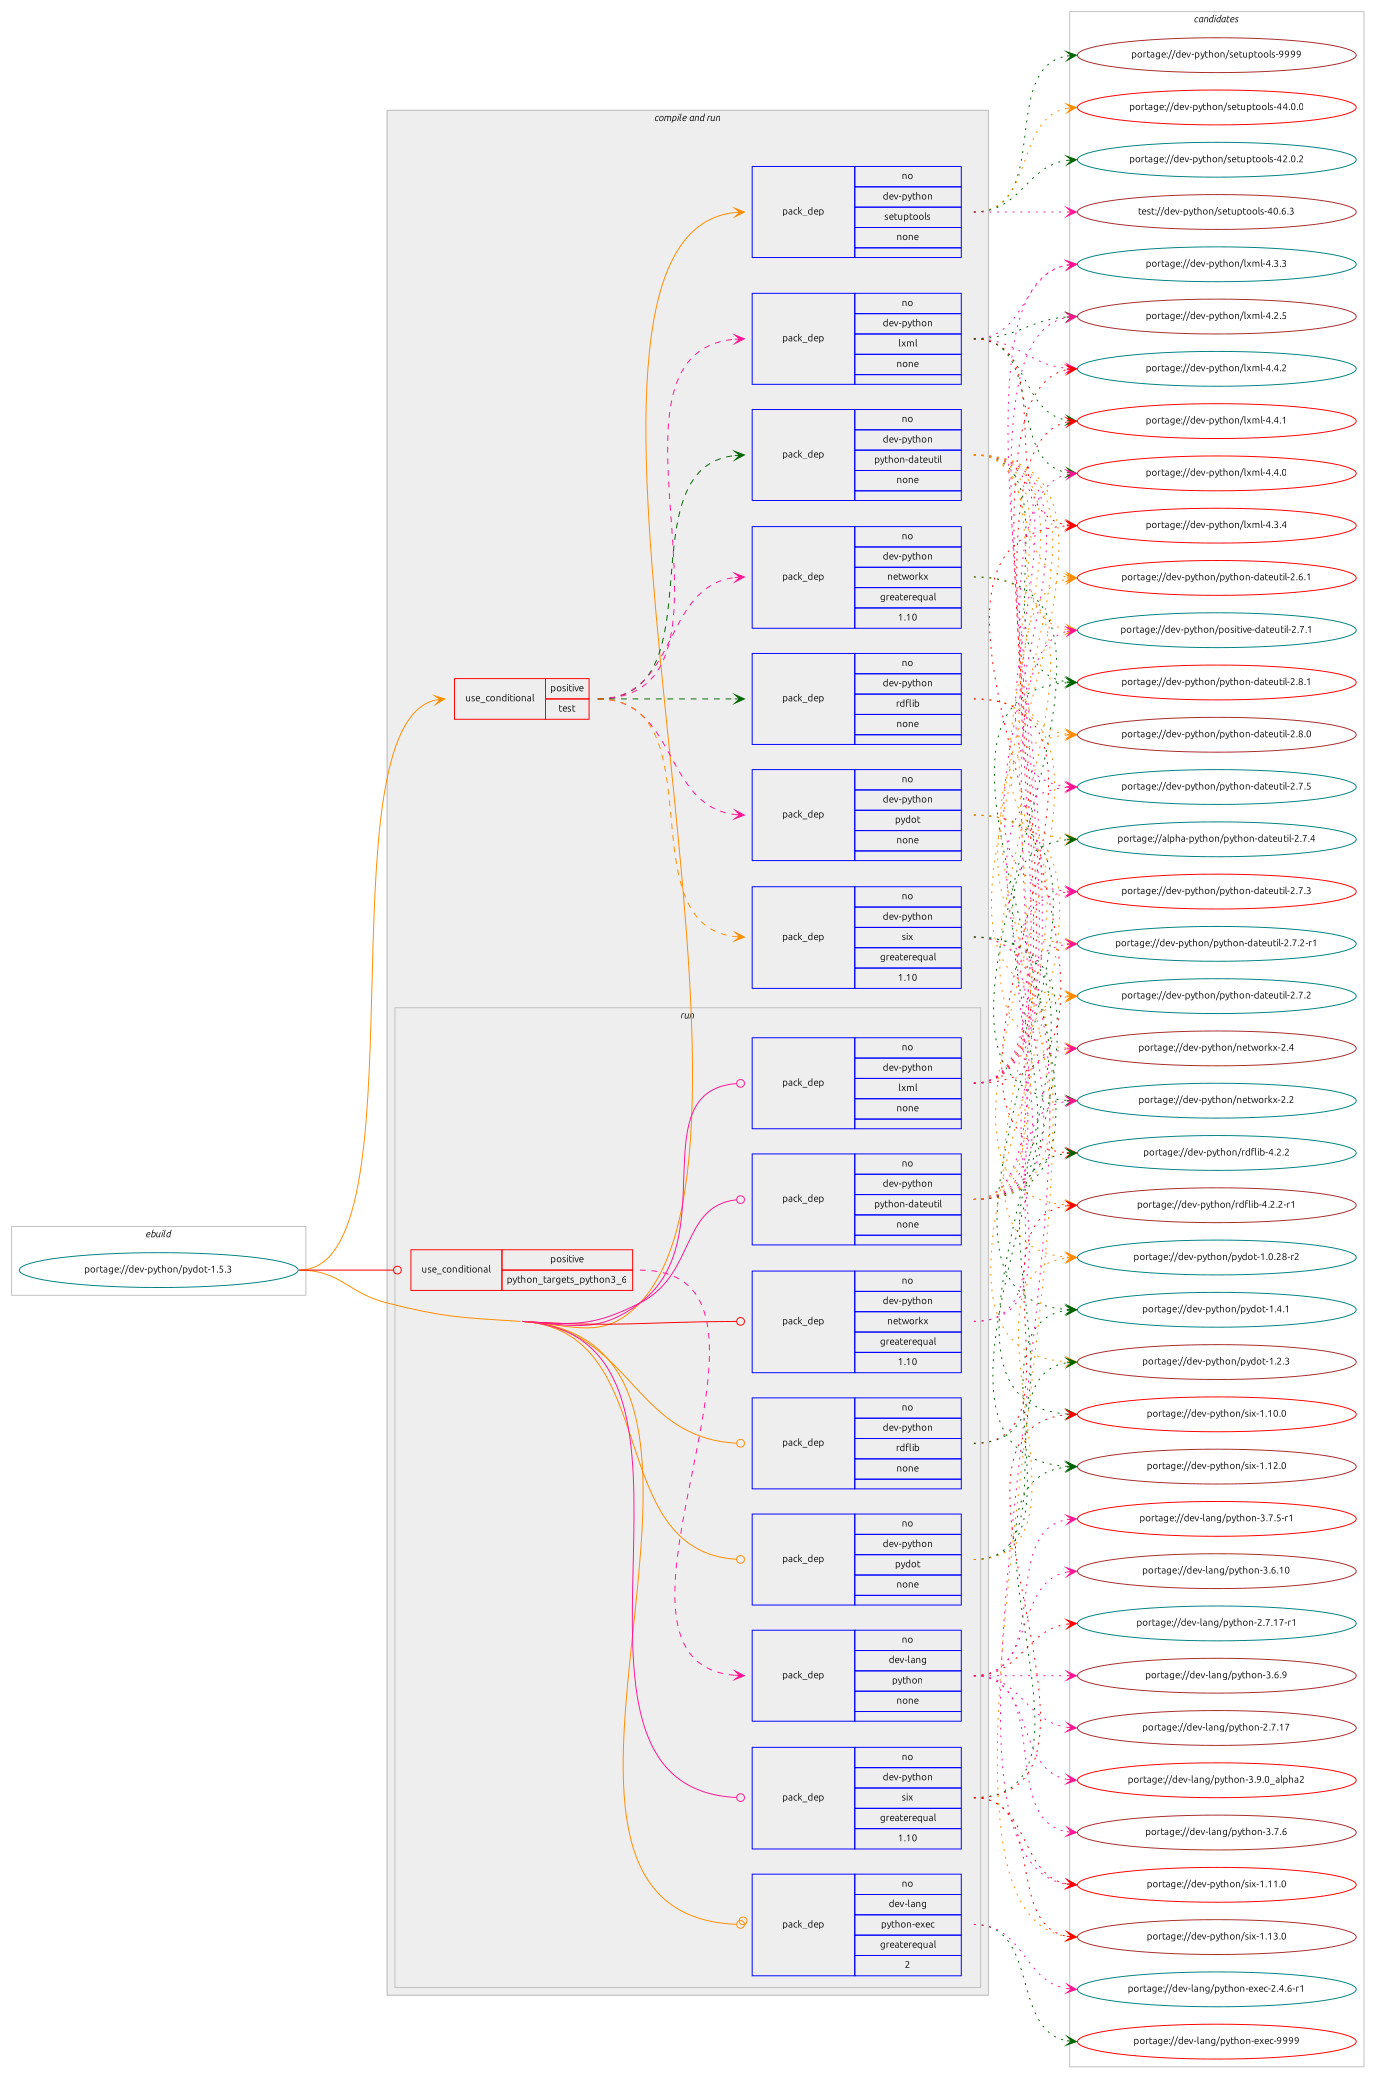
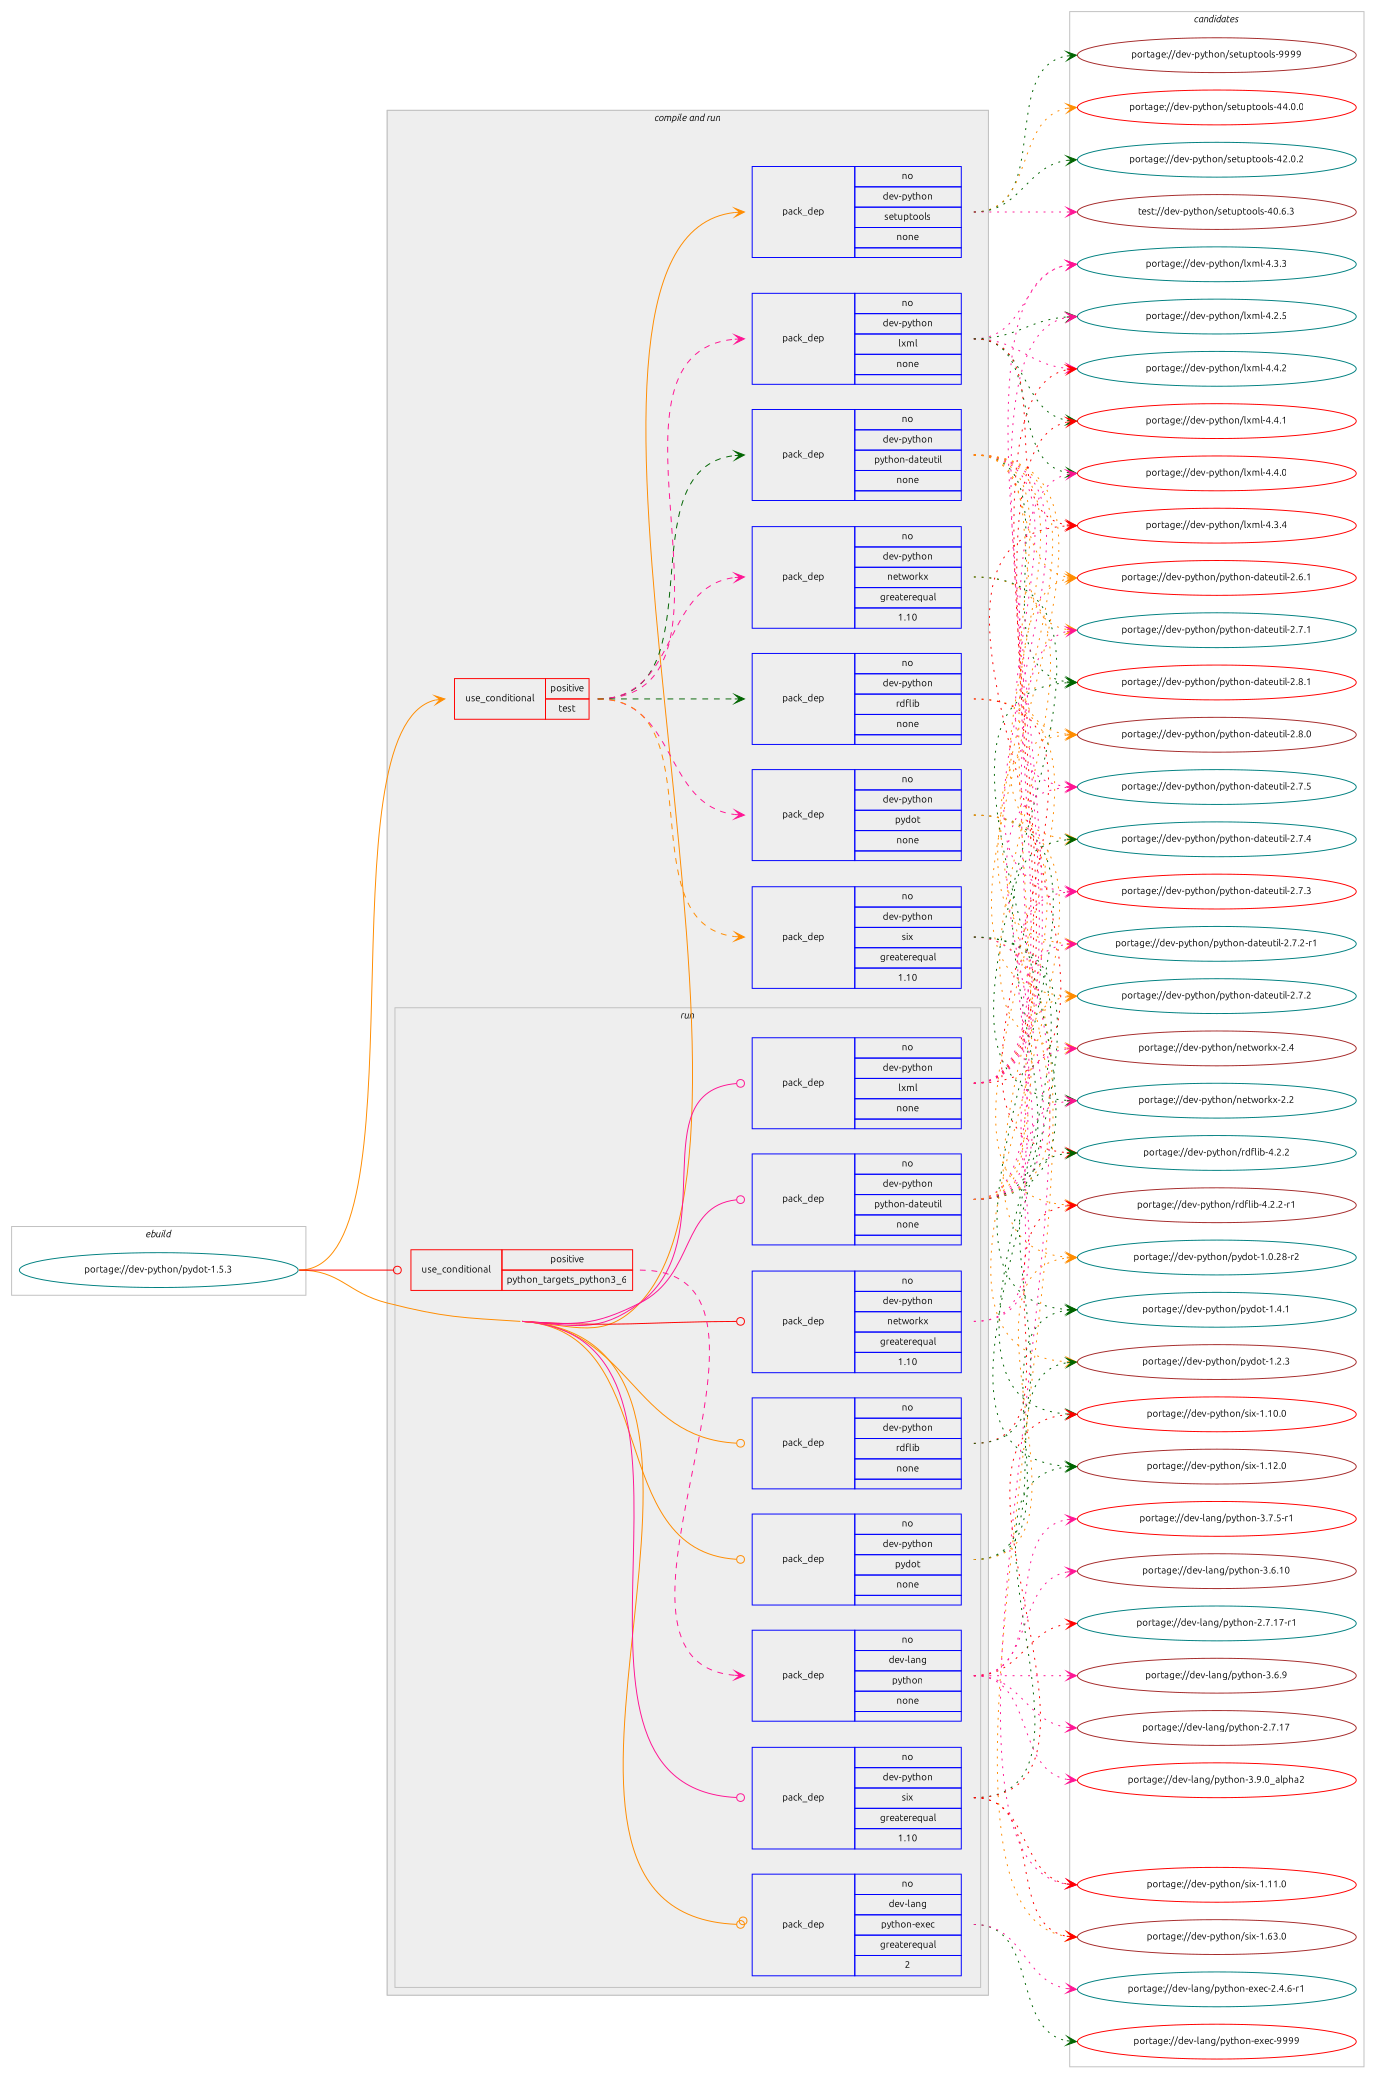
(1217, 317) -> (1217, 317)
(1217, 630) -> (1217, 630)
(1217, 839) -> (1217, 839)
(1217, 1833) -> none
(1217, 1937) -> (1217, 1937)
